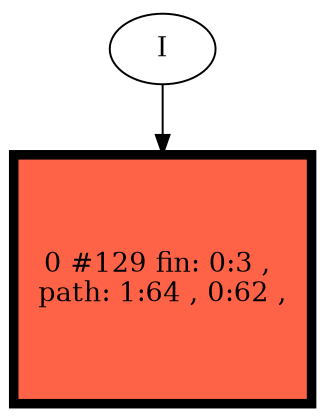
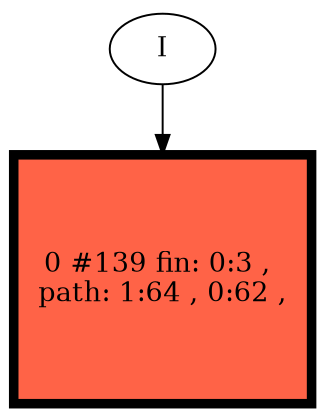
(163, 279) -> (163, 279)
